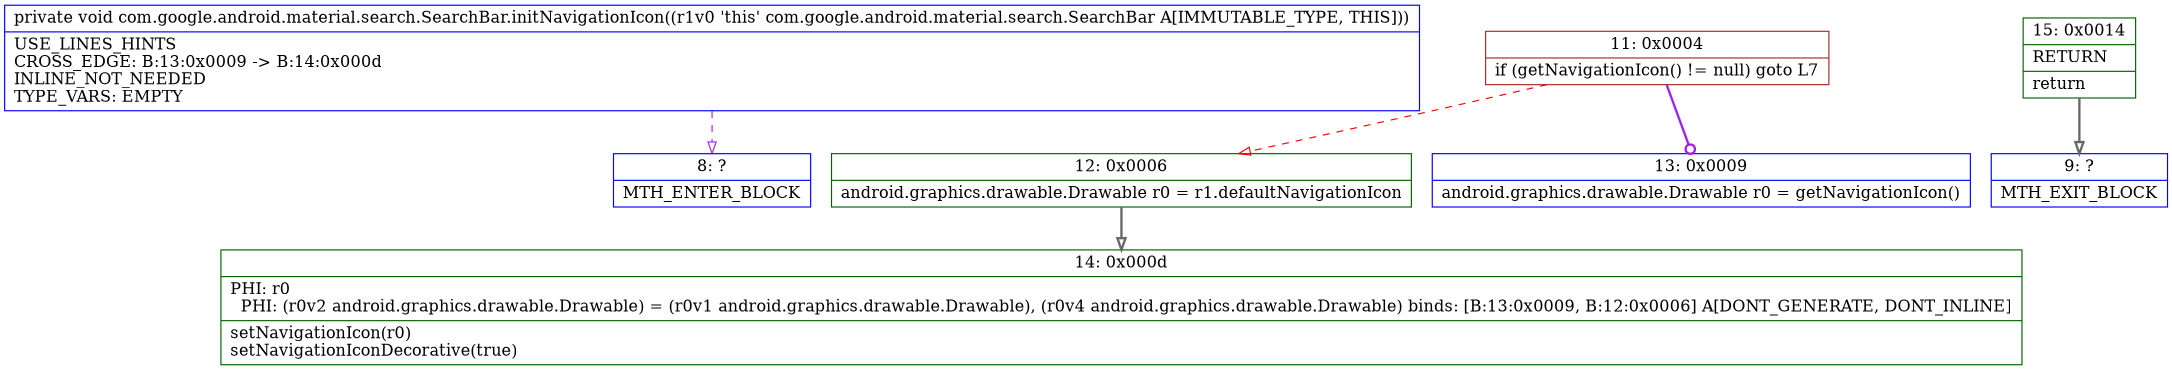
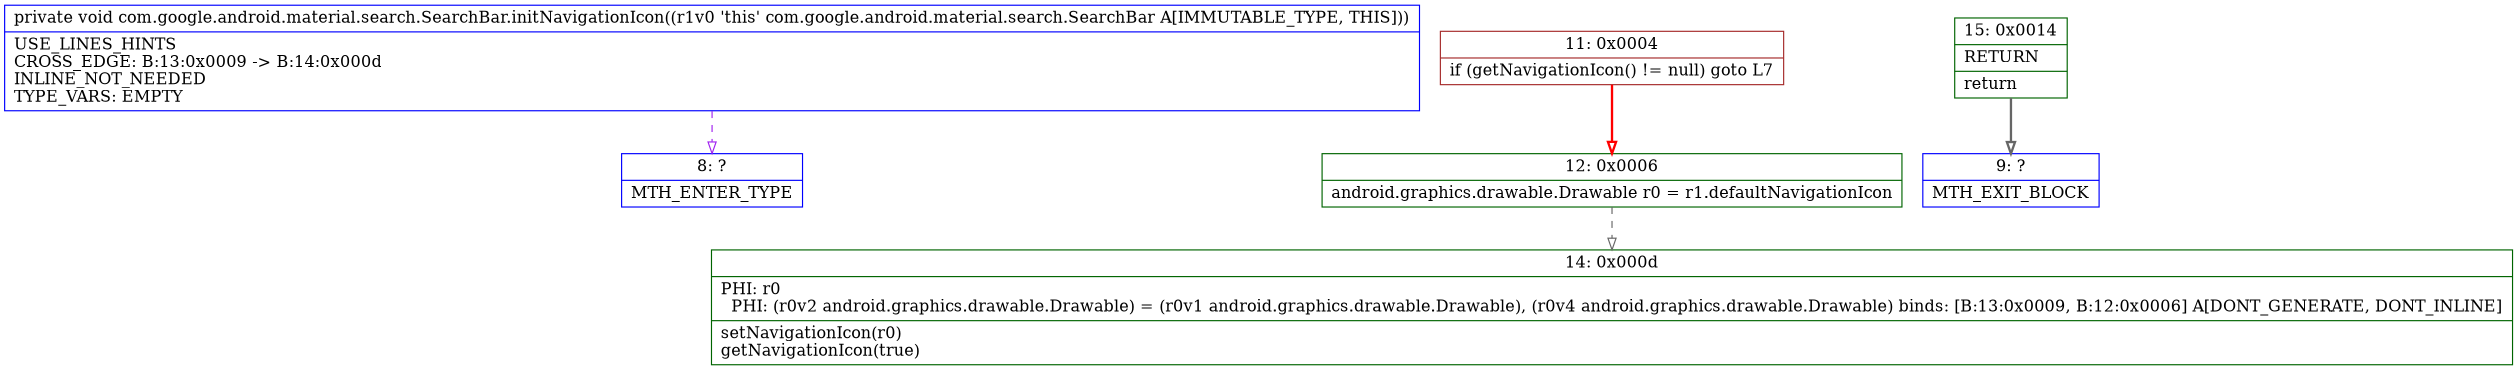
(1399, 118) -> (1612, 113)
(1701, 180) -> none
(712, 193) -> (712, 193)
(1121, 223) -> (1612, 223)
(374, 351) -> (821, 351)
